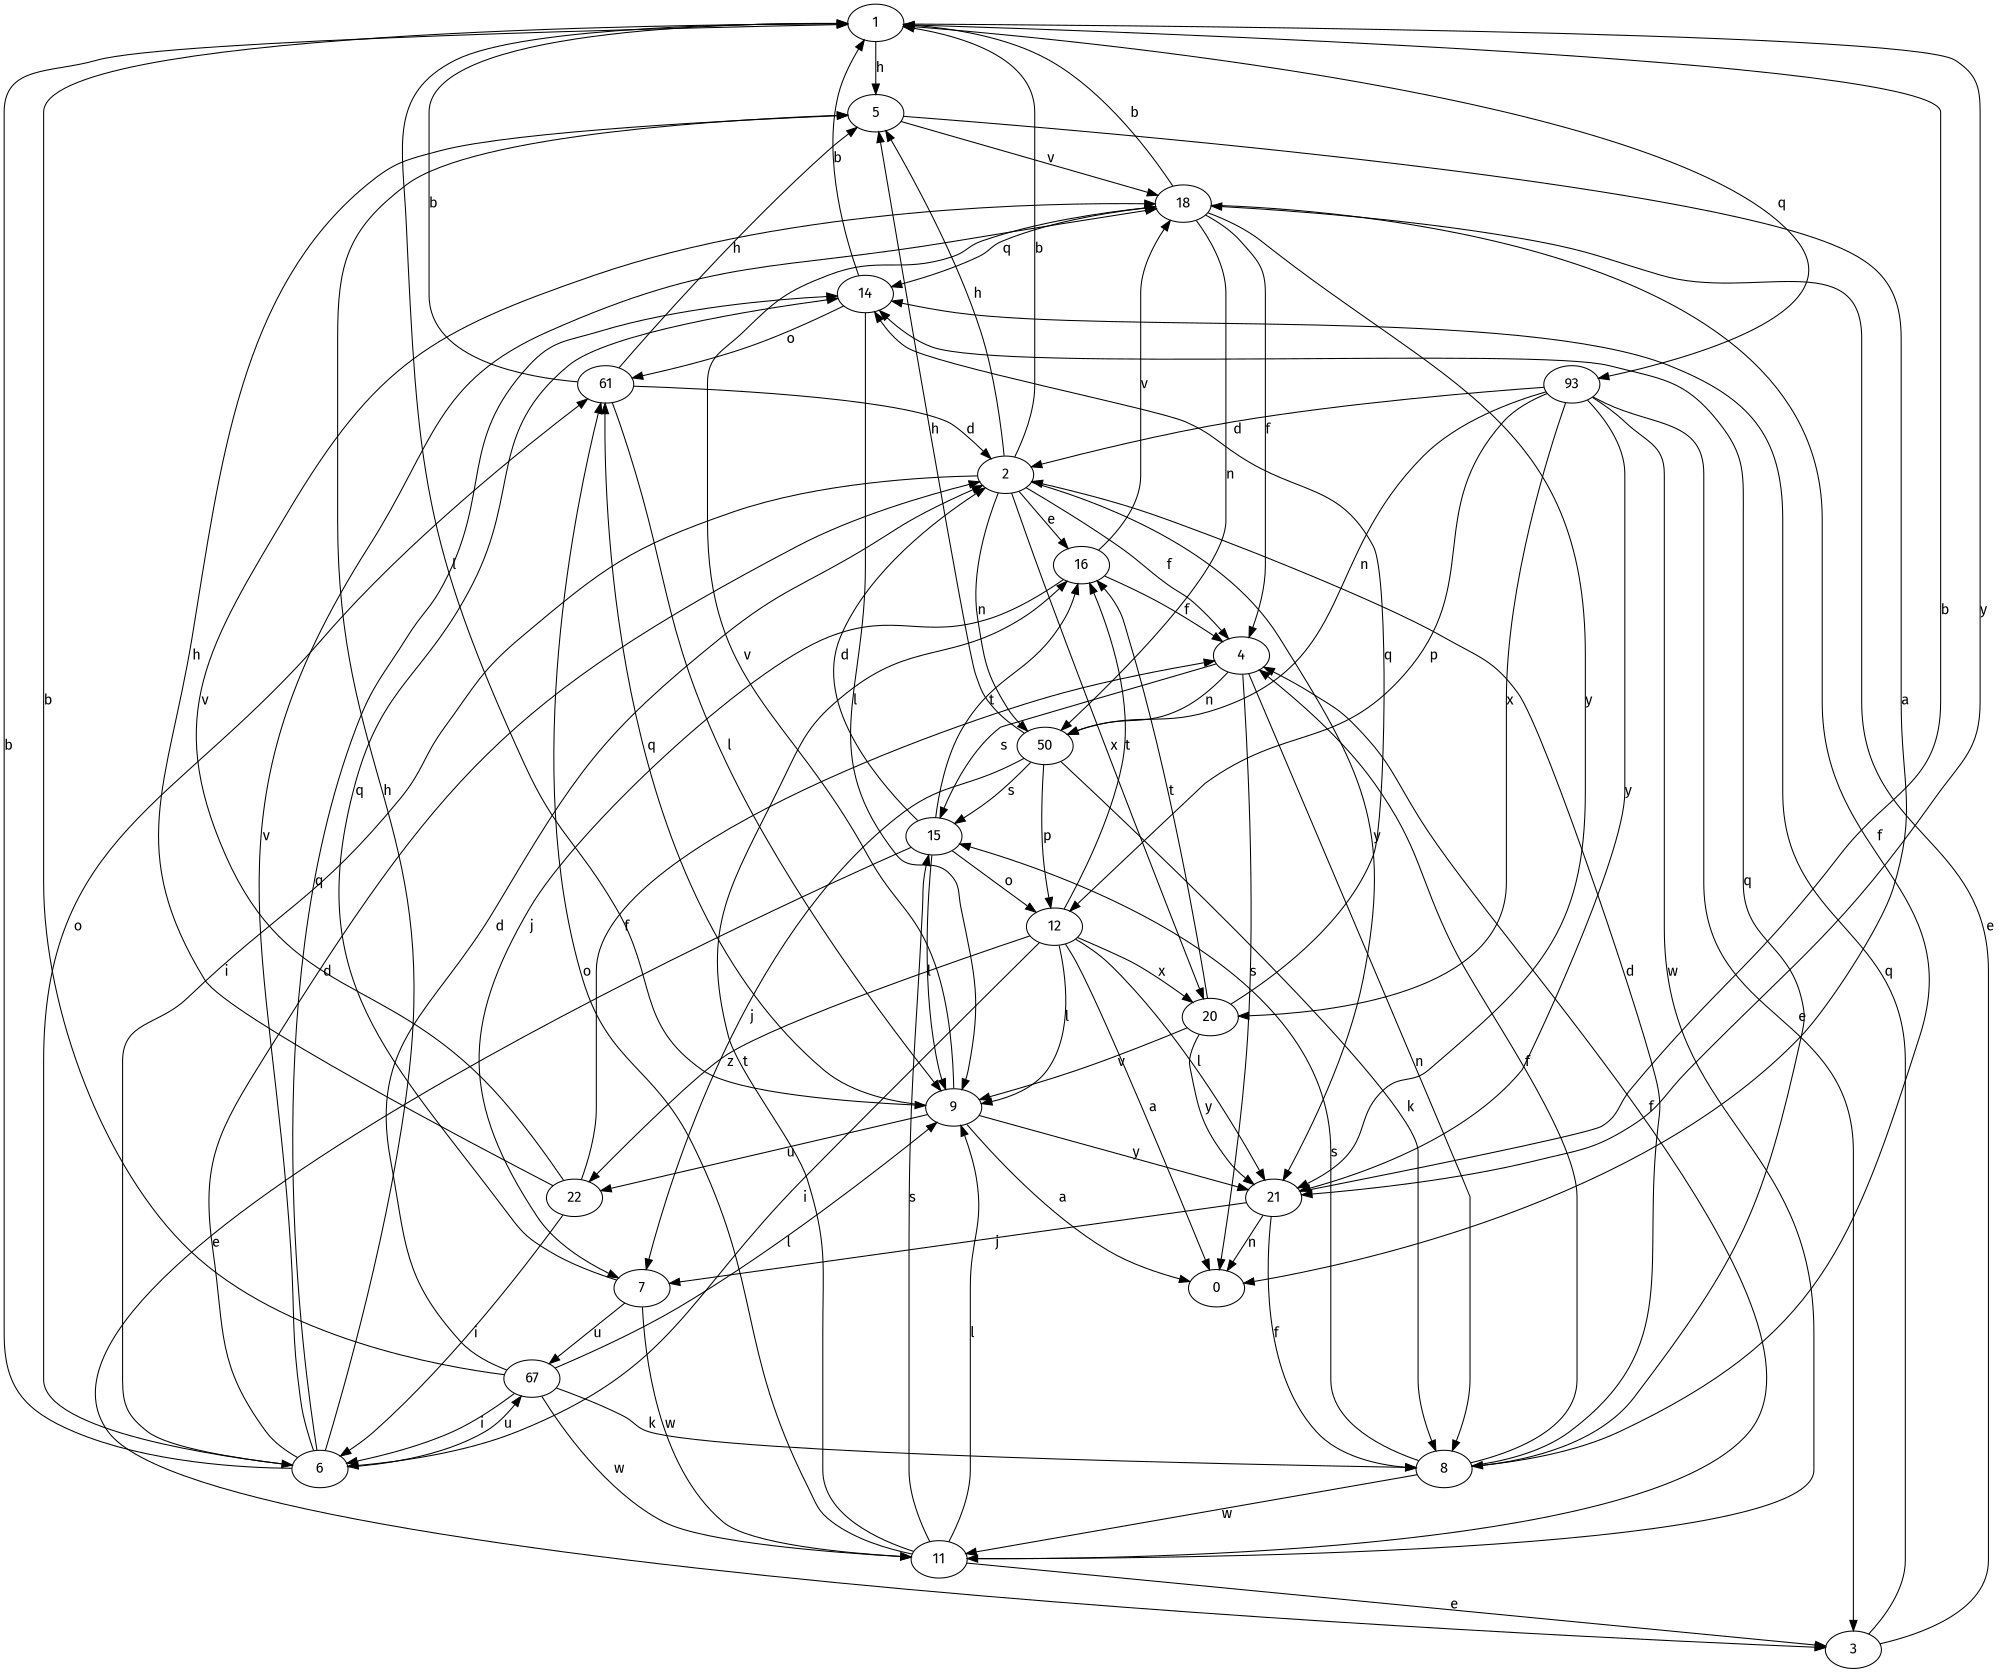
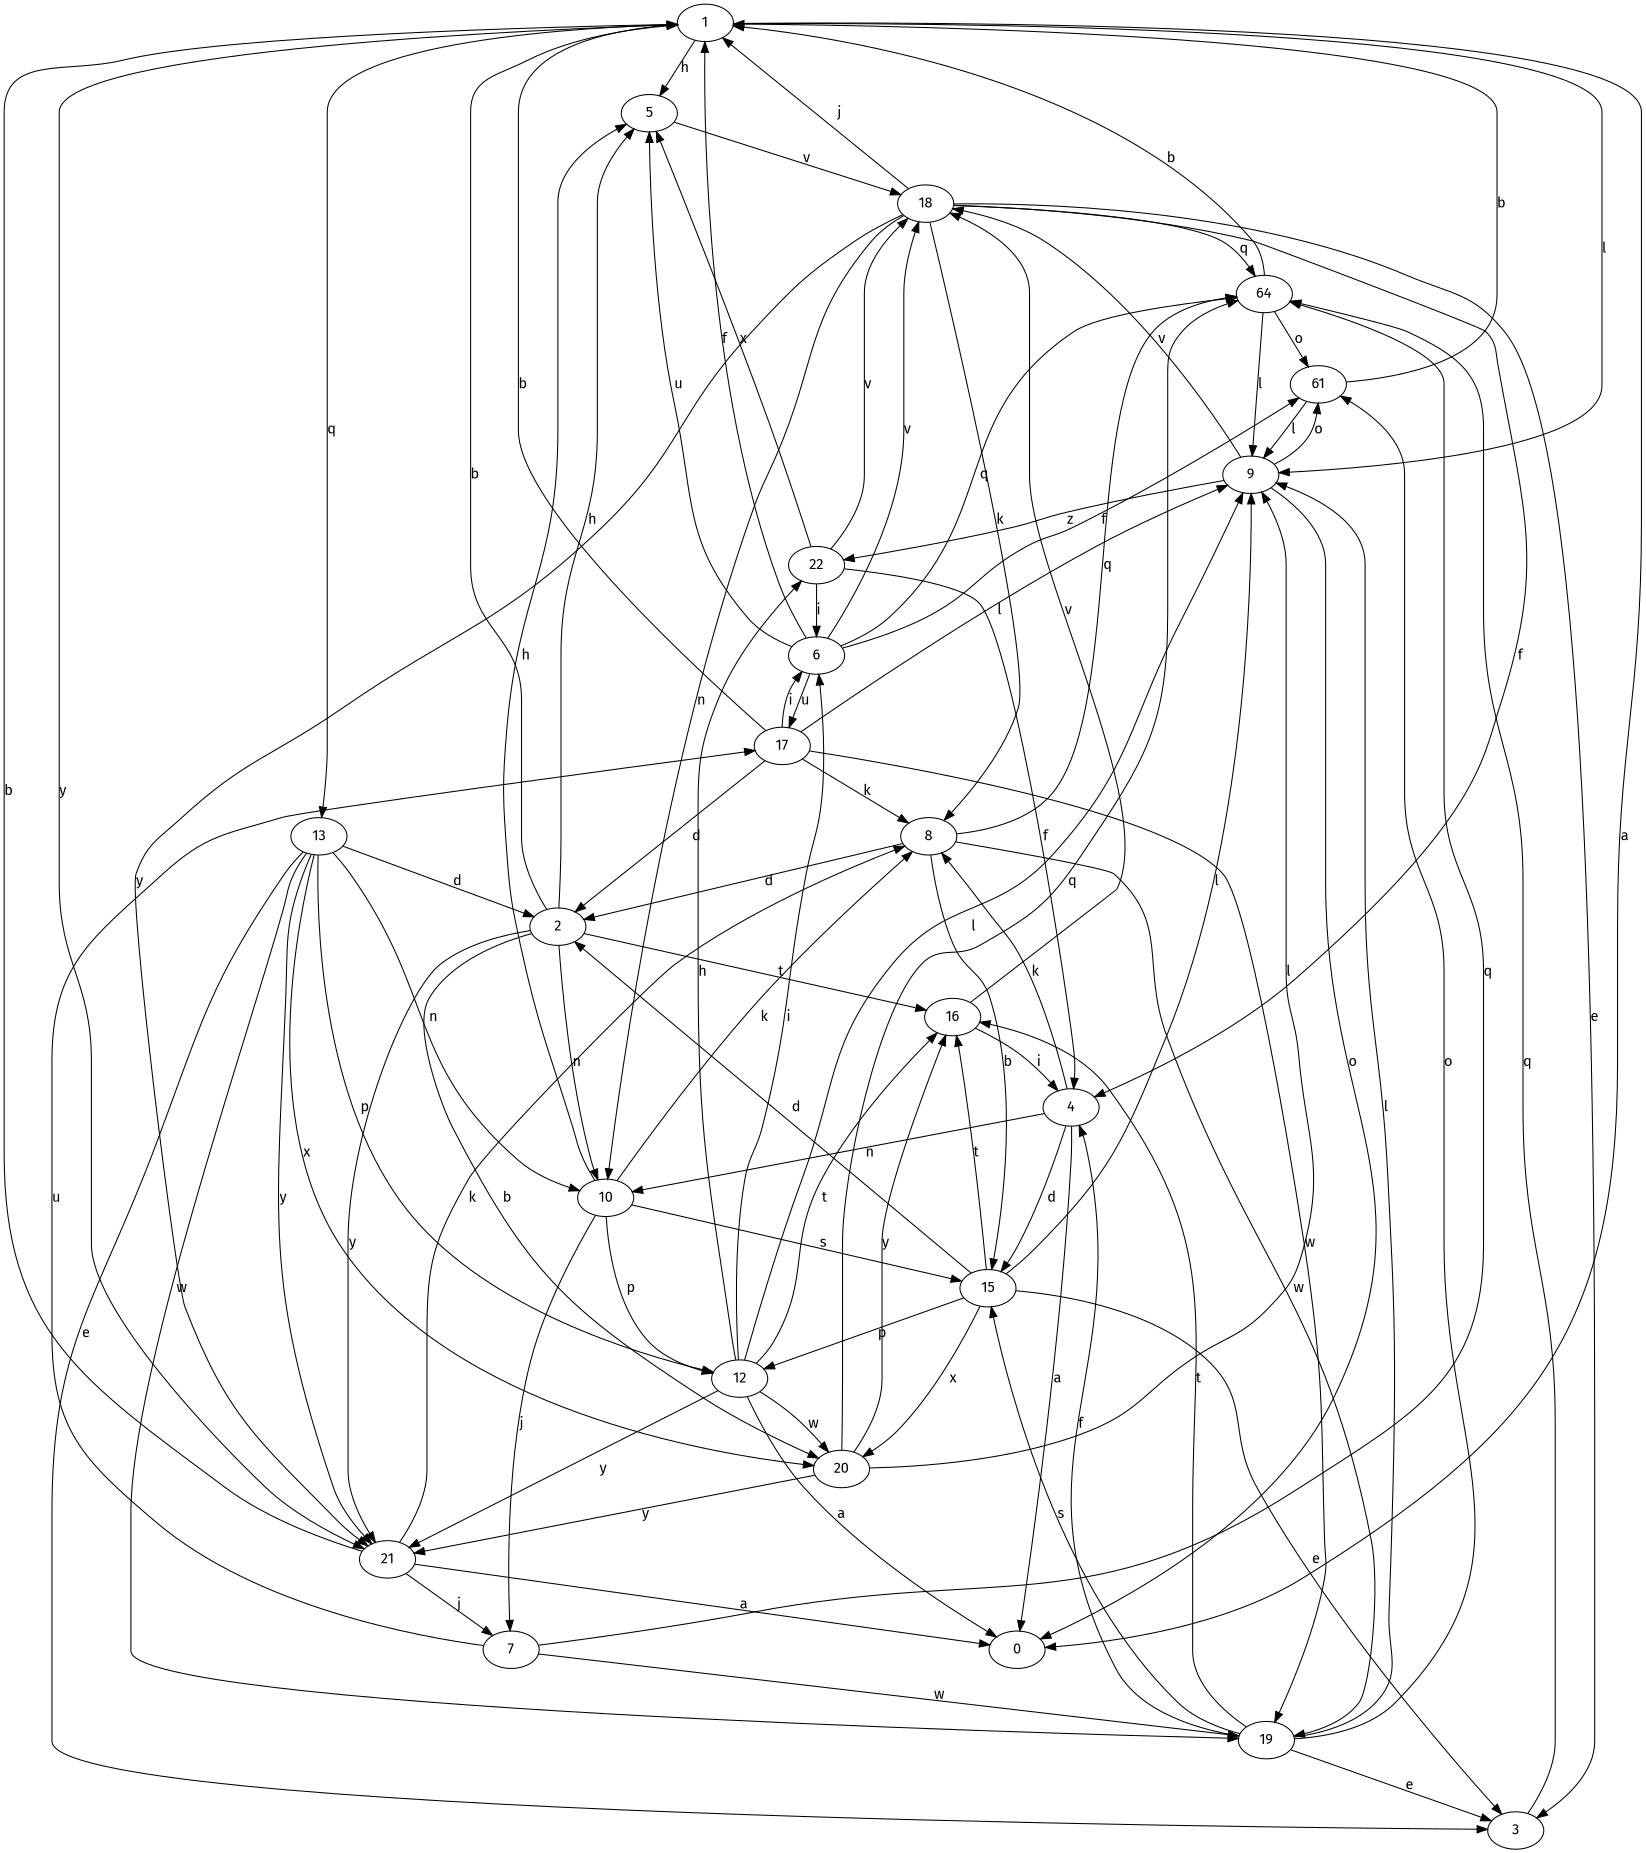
(1135, 113) -> (839, 113)
(729, 247) -> none
(865, 294) -> (1264, 294)
(1572, 384) -> (319, 836)
(815, 397) -> none
(1901, 473) -> (1641, 576)
(1051, 520) -> (781, 972)
(1128, 553) -> none
(1187, 610) -> (1039, 1062)
(197, 656) -> (743, 339)
(1862, 701) -> (1581, 788)
(9, 746) -> (725, 339)
(652, 746) -> (1319, 430)
(1004, 746) -> (1052, 1198)
(1045, 746) -> (606, 1198)
(1114, 746) -> (507, 1198)
(388, 791) -> (679, 384)
(1172, 791) -> (886, 1243)
(602, 818) -> none
(1880, 836) -> (1000, 520)
(330, 874) -> none
(382, 879) -> none
(1009, 881) -> (883, 1333)
(78, 927) -> (1104, 520)
(1162, 972) -> (813, 1424)
(1253, 972) -> (1058, 1379)
(731, 1062) -> (703, 972)
(1121, 1062) -> (1288, 972)
(1199, 1062) -> (603, 1469)
(1420, 1062) -> (1036, 972)
(1534, 1086) -> none
(1109, 1151) -> none
(791, 1153) -> (1071, 520)
(1334, 1153) -> (1008, 1062)
(1063, 1198) -> (1353, 1062)
(1252, 1243) -> (744, 1605)
(1276, 1333) -> (473, 1198)
(532, 1379) -> (782, 746)
none -> (934, 1385)
(939, 1559) -> (1266, 1740)
